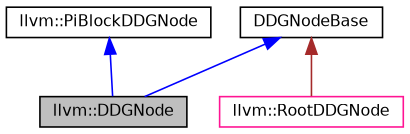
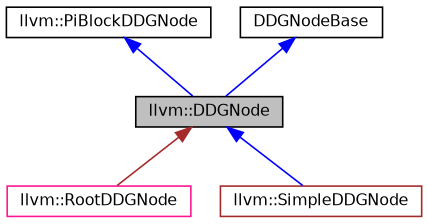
(311, 75) -> (148, 161)
none -> (321, 201)
